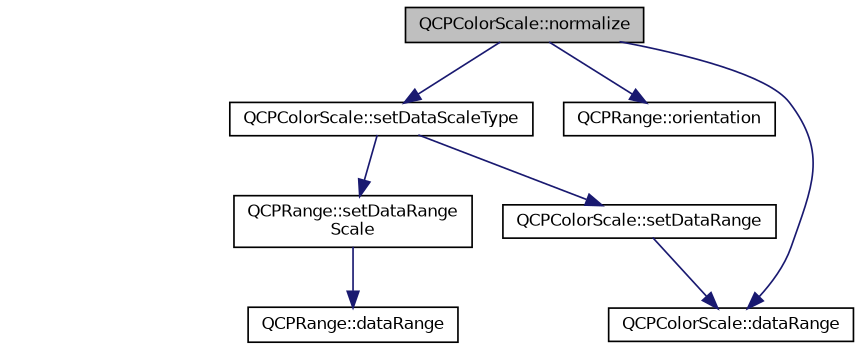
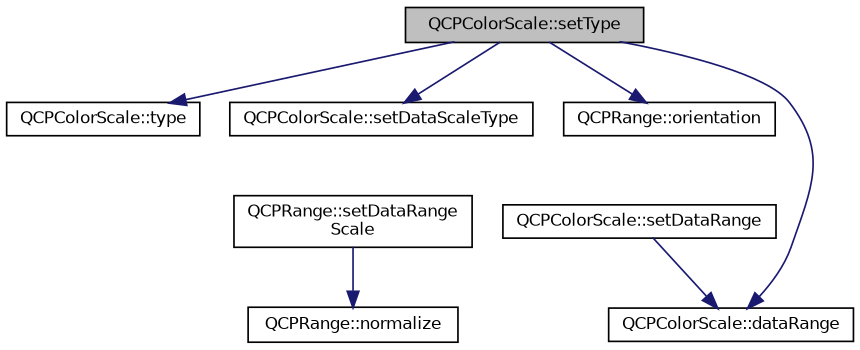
(525, 25) -> (525, 25)
none -> (103, 119)
(371, 157) -> none
(502, 167) -> none
(353, 325) -> (353, 325)
